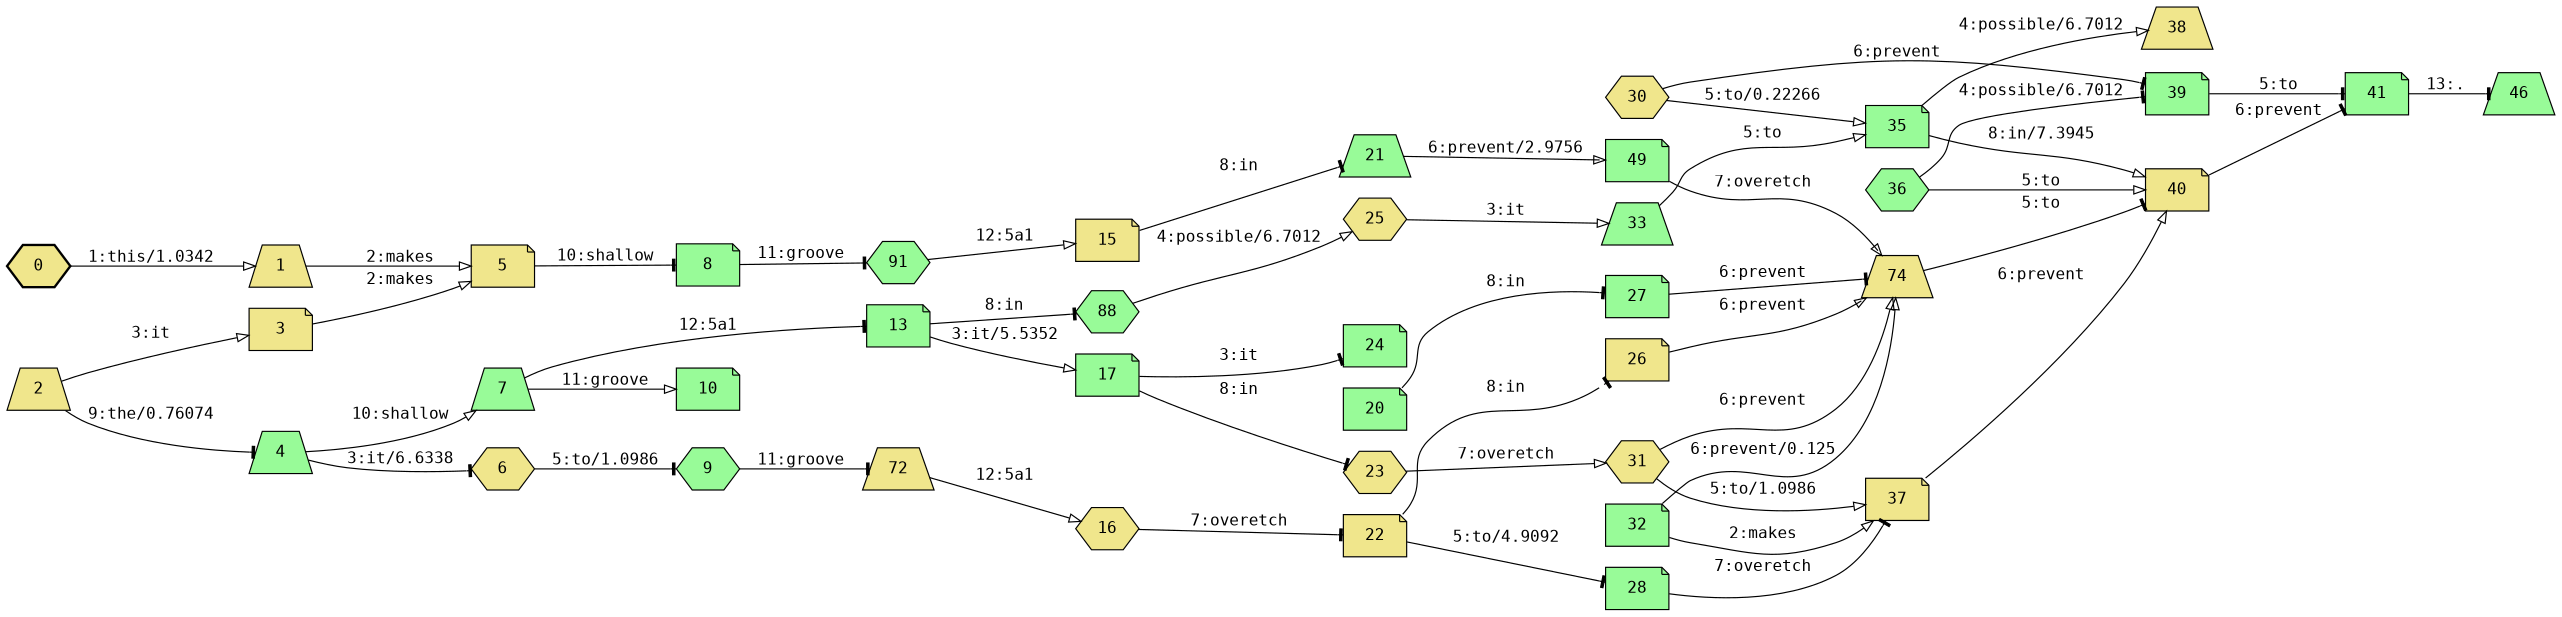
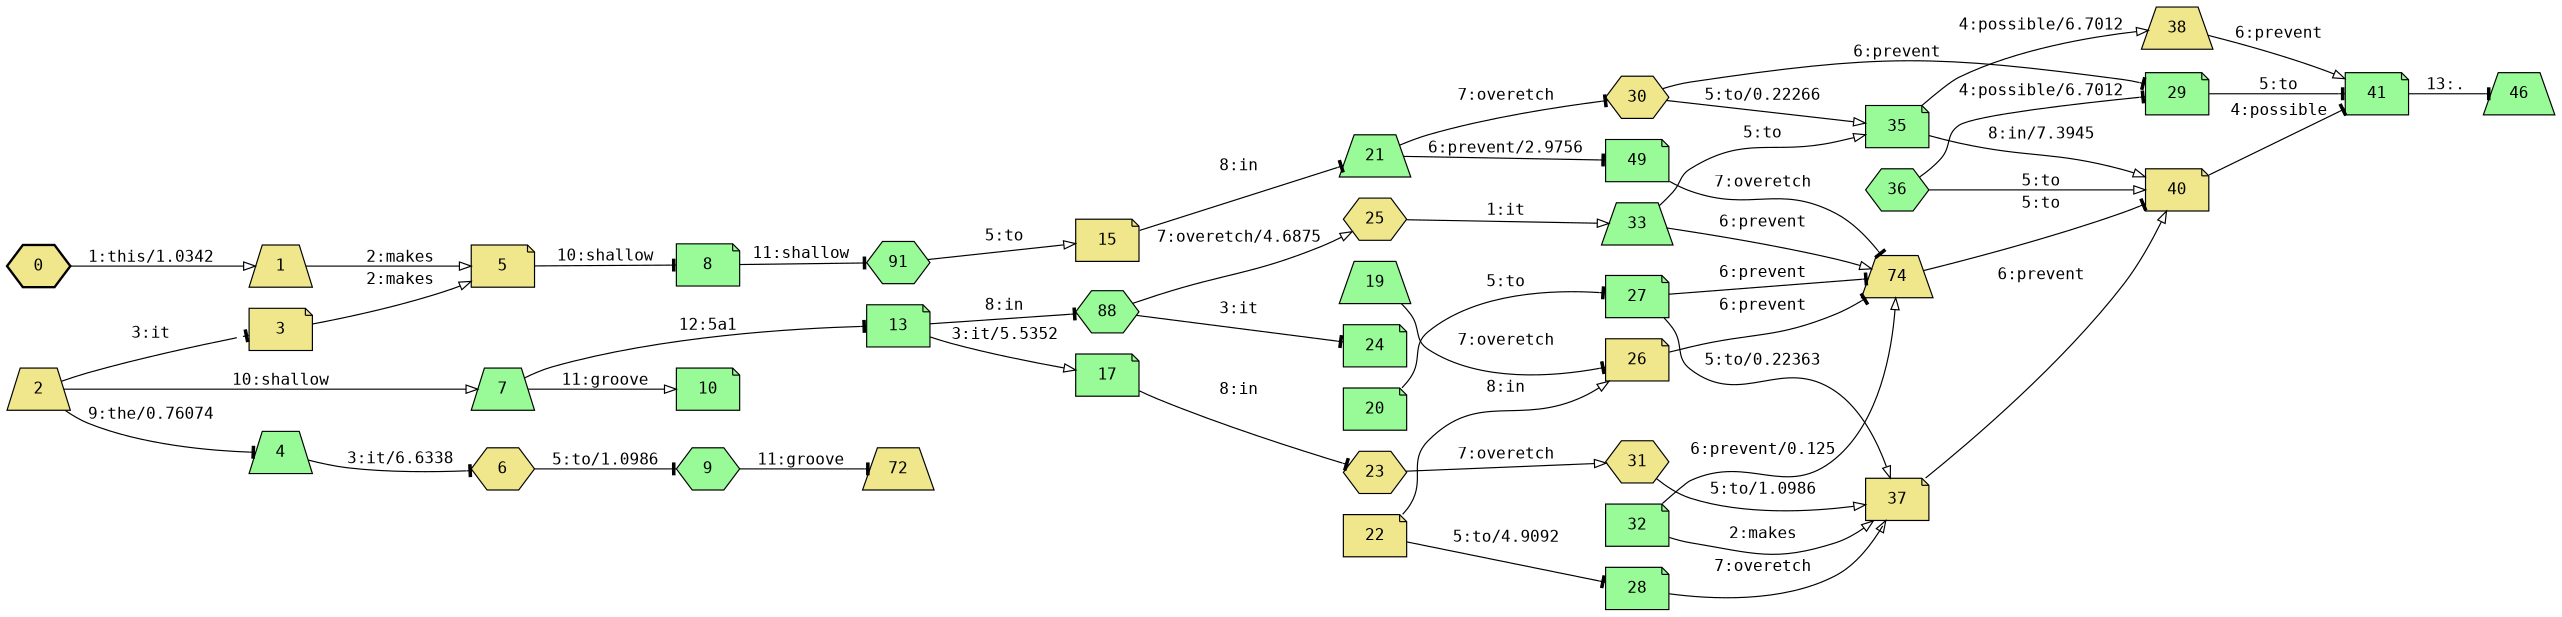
none -> (2272, 53)
(2177, 94) -> (2177, 94)
(2279, 111) -> (2279, 111)
none -> (1499, 118)
(1502, 158) -> (1502, 158)
(1780, 199) -> (1780, 199)
(1506, 210) -> (1506, 210)
(1005, 236) -> (1005, 236)
(1239, 237) -> (1239, 237)
(801, 254) -> (801, 254)
(1506, 282) -> (1506, 282)
none -> (1375, 283)
(1767, 334) -> (1767, 334)
(149, 357) -> (149, 357)
(1239, 375) -> (1237, 328)
none -> (1779, 379)
(1472, 415) -> (1472, 415)
(1806, 425) -> (1764, 244)
(388, 442) -> (265, 389)
(1107, 529) -> none
(1788, 592) -> (1788, 592)
